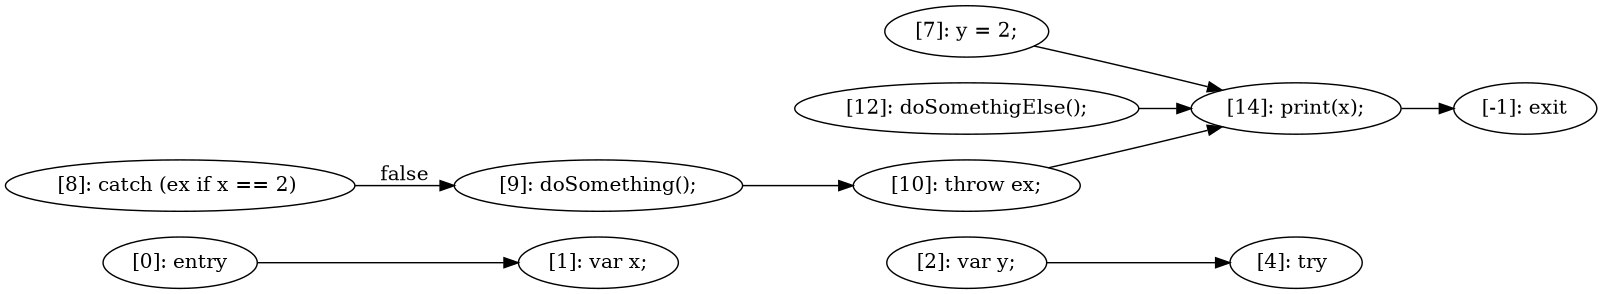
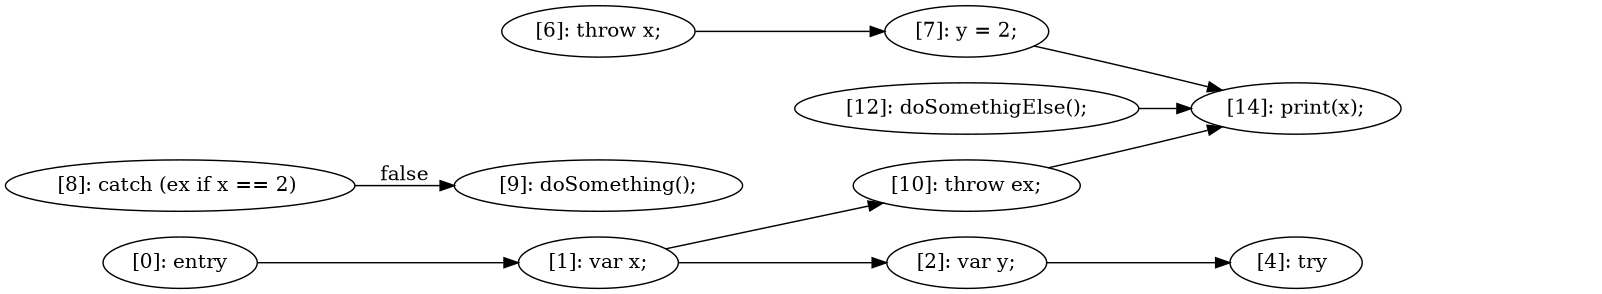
none -> (598, 31)
(1525, 109) -> none
(791, 186) -> (767, 227)
none -> (775, 263)
